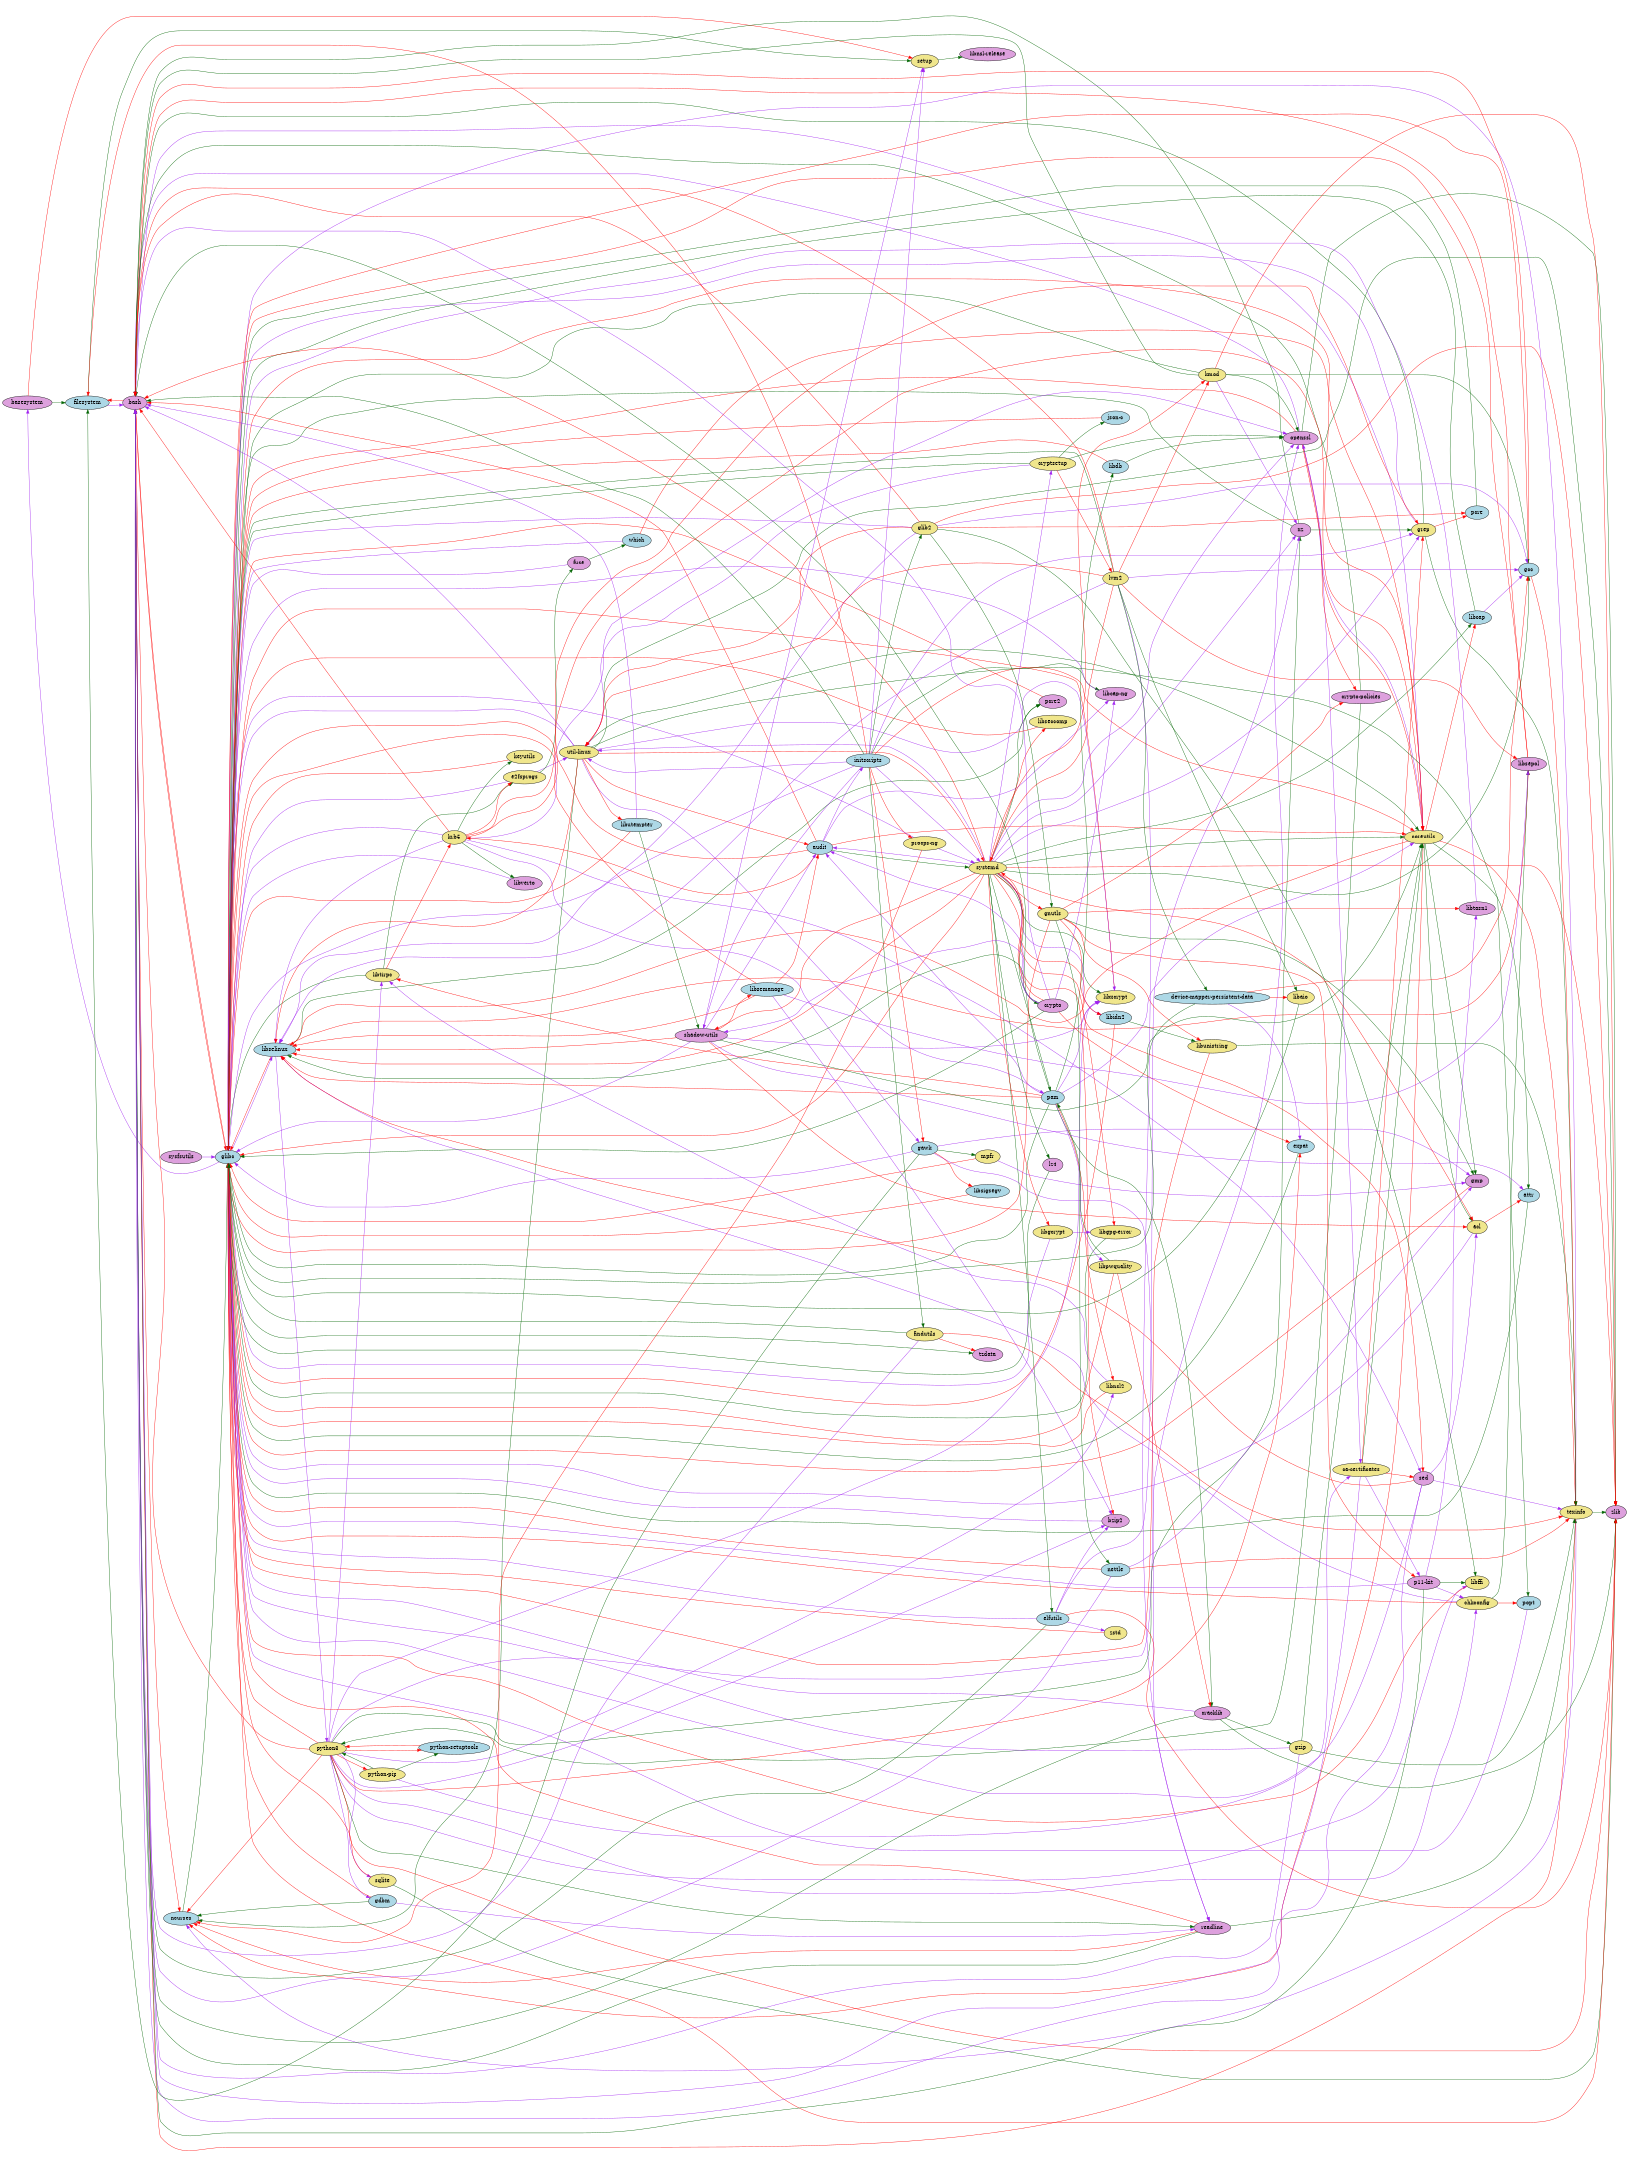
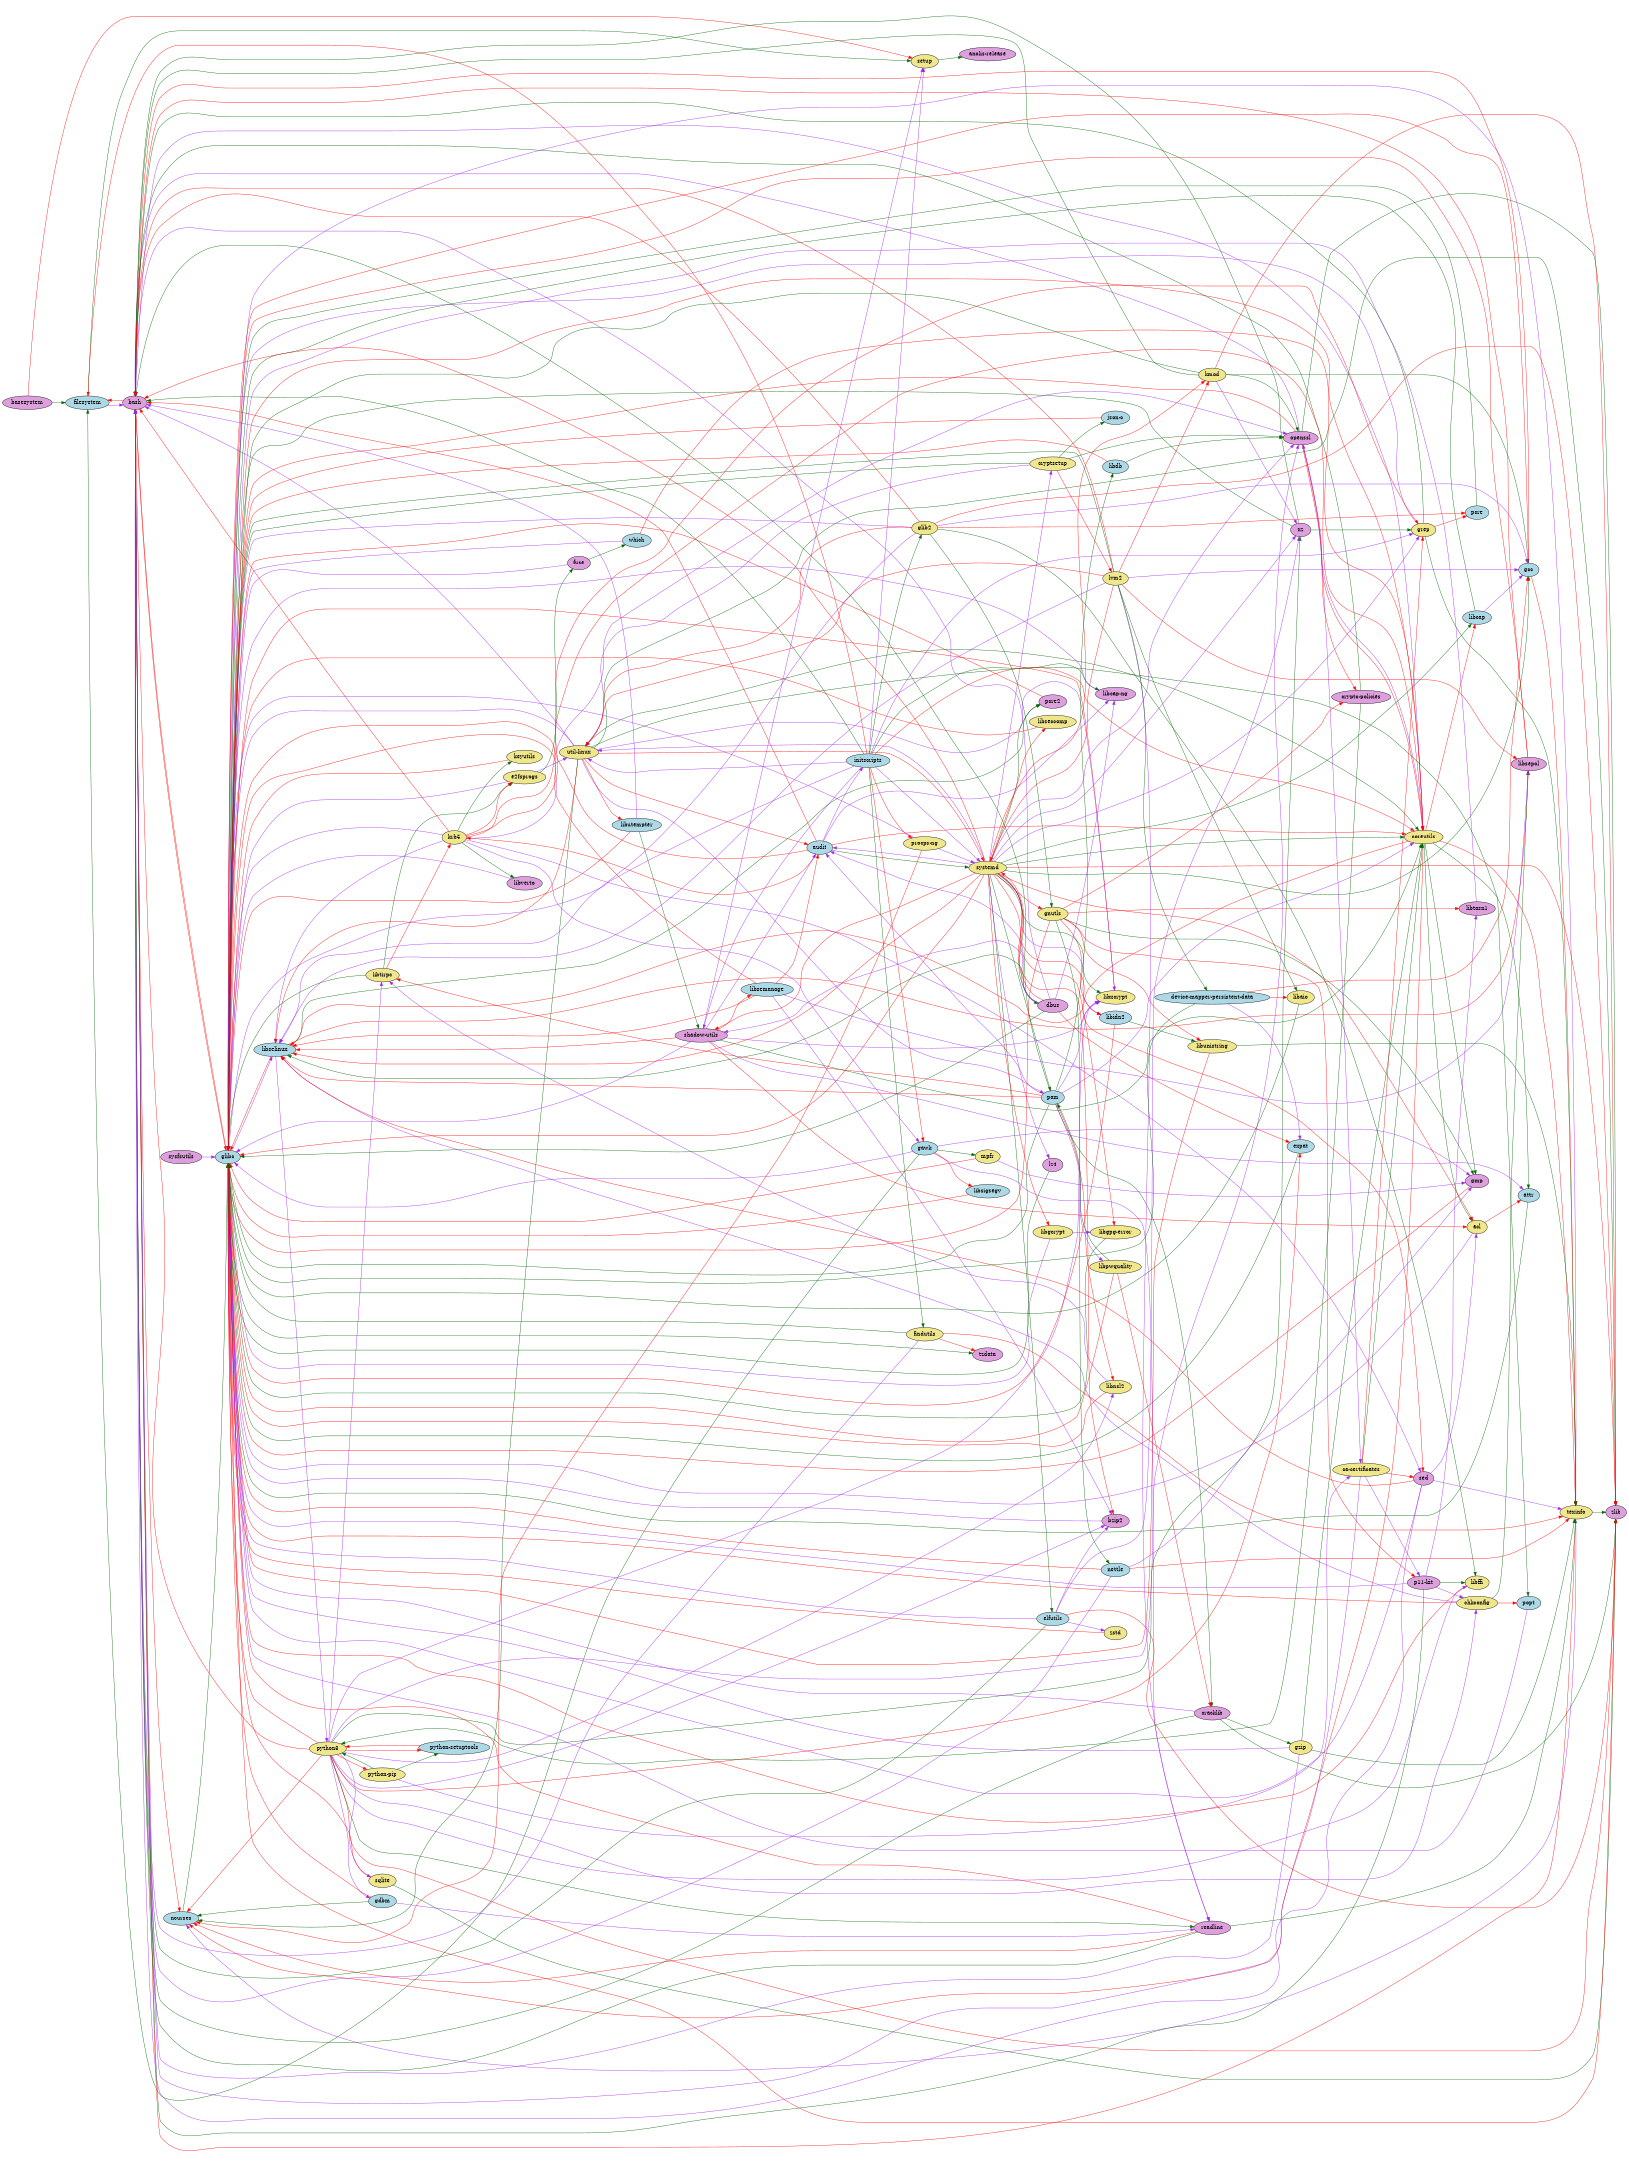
(988, 54) -> (988, 54)
(55, 831) -> none
(1053, 1006) -> (1053, 1006)
(1009, 1017) -> (1009, 1017)
